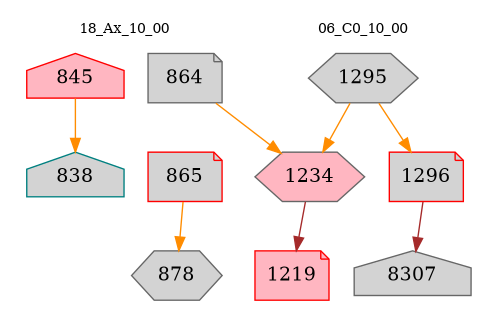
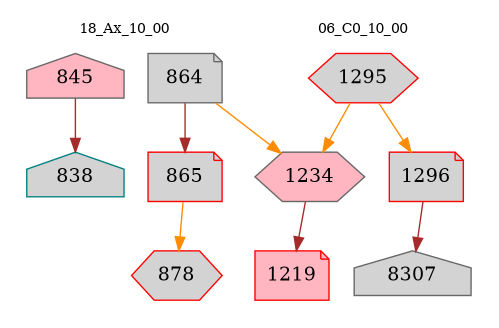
(75, 78) -> (75, 78)
(363, 78) -> (363, 78)
(75, 118) -> (75, 118)
none -> (185, 121)
(177, 276) -> (177, 276)
